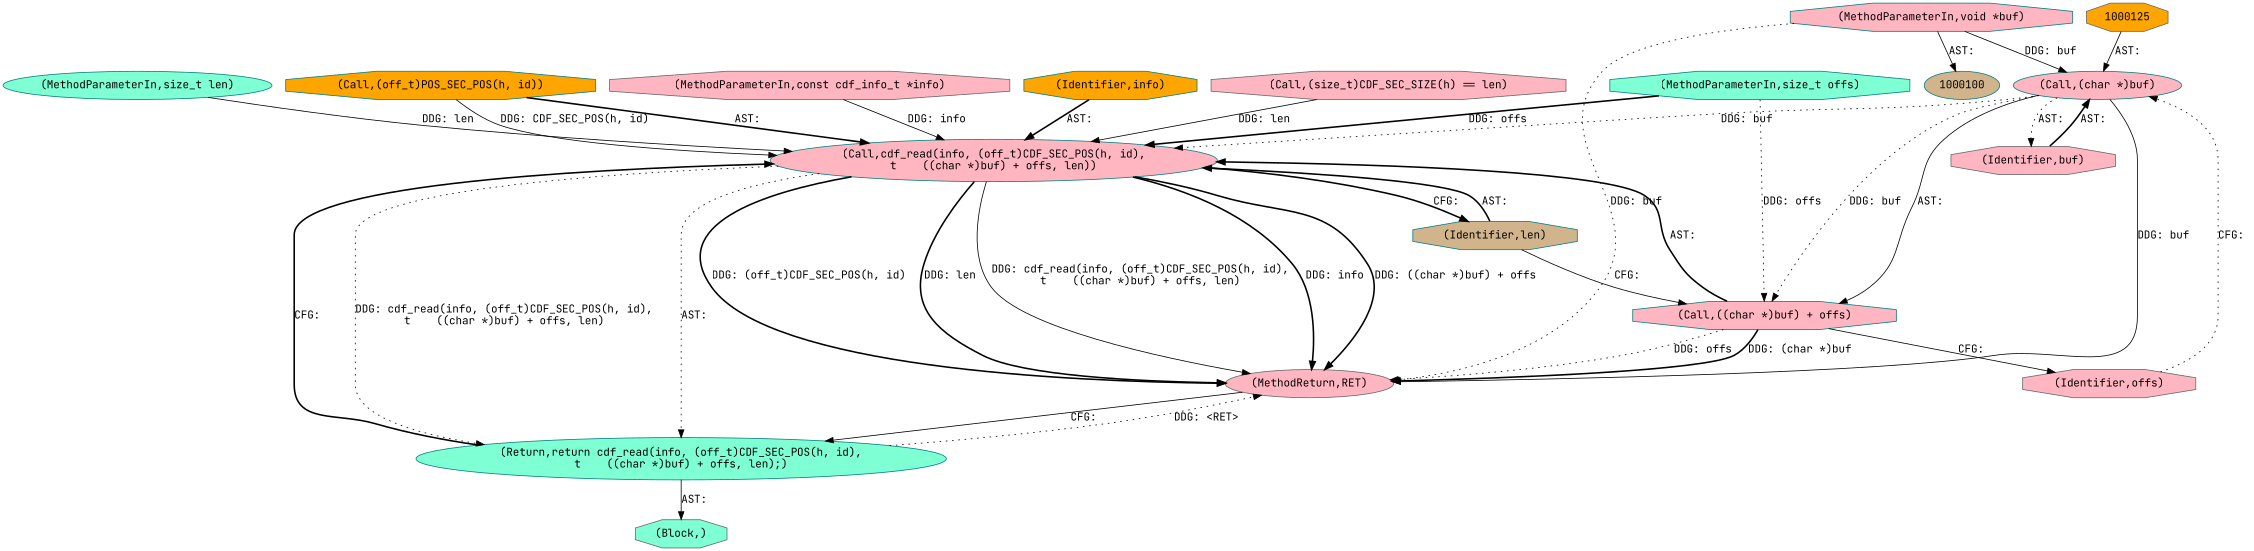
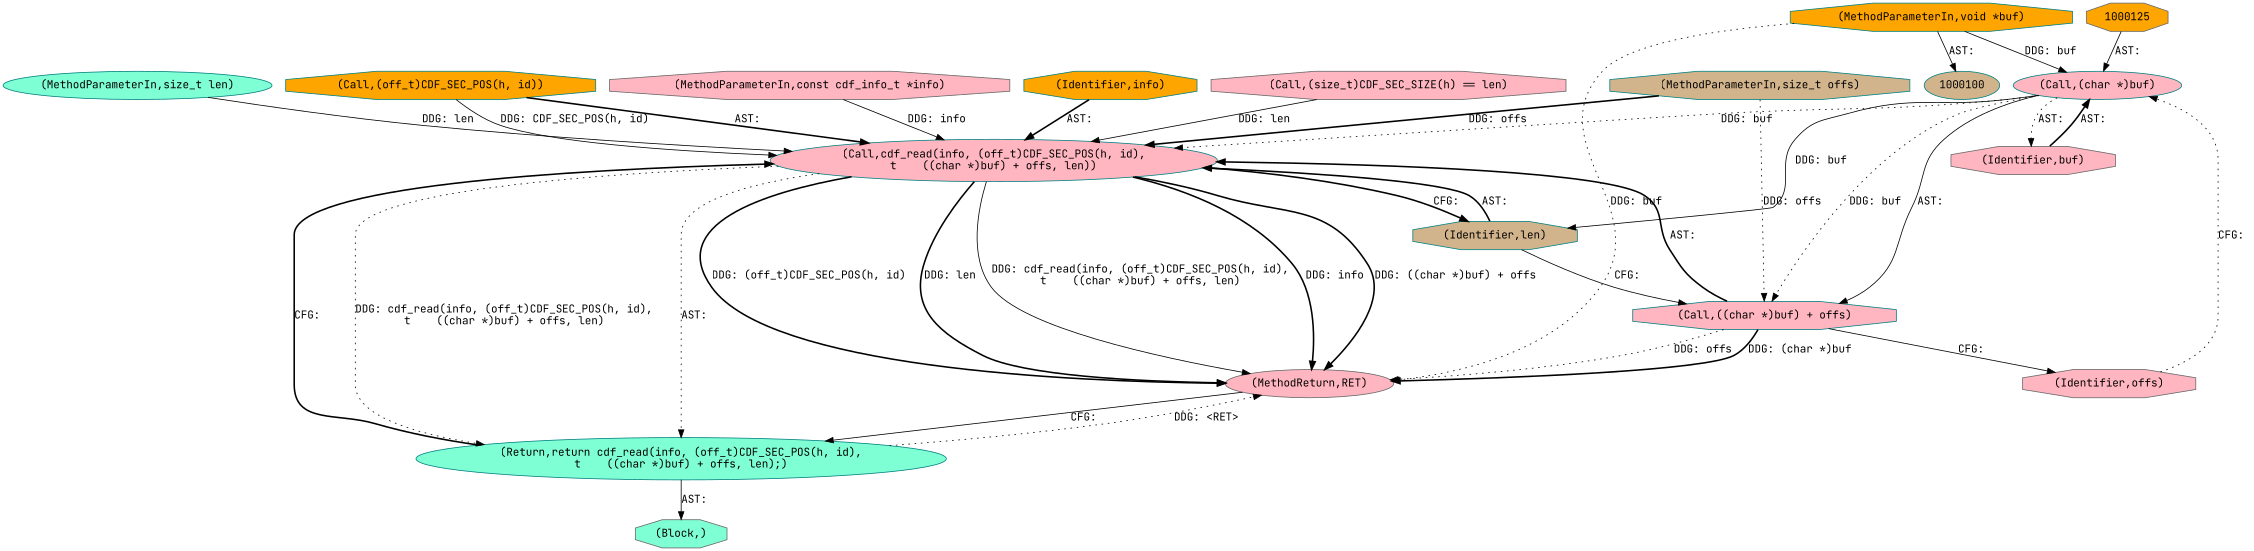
(1931, 17) -> (1931, 17)
(441, 85) -> (441, 85)
(1760, 85) -> (1760, 85)
(1893, 365) -> (1789, 148)
